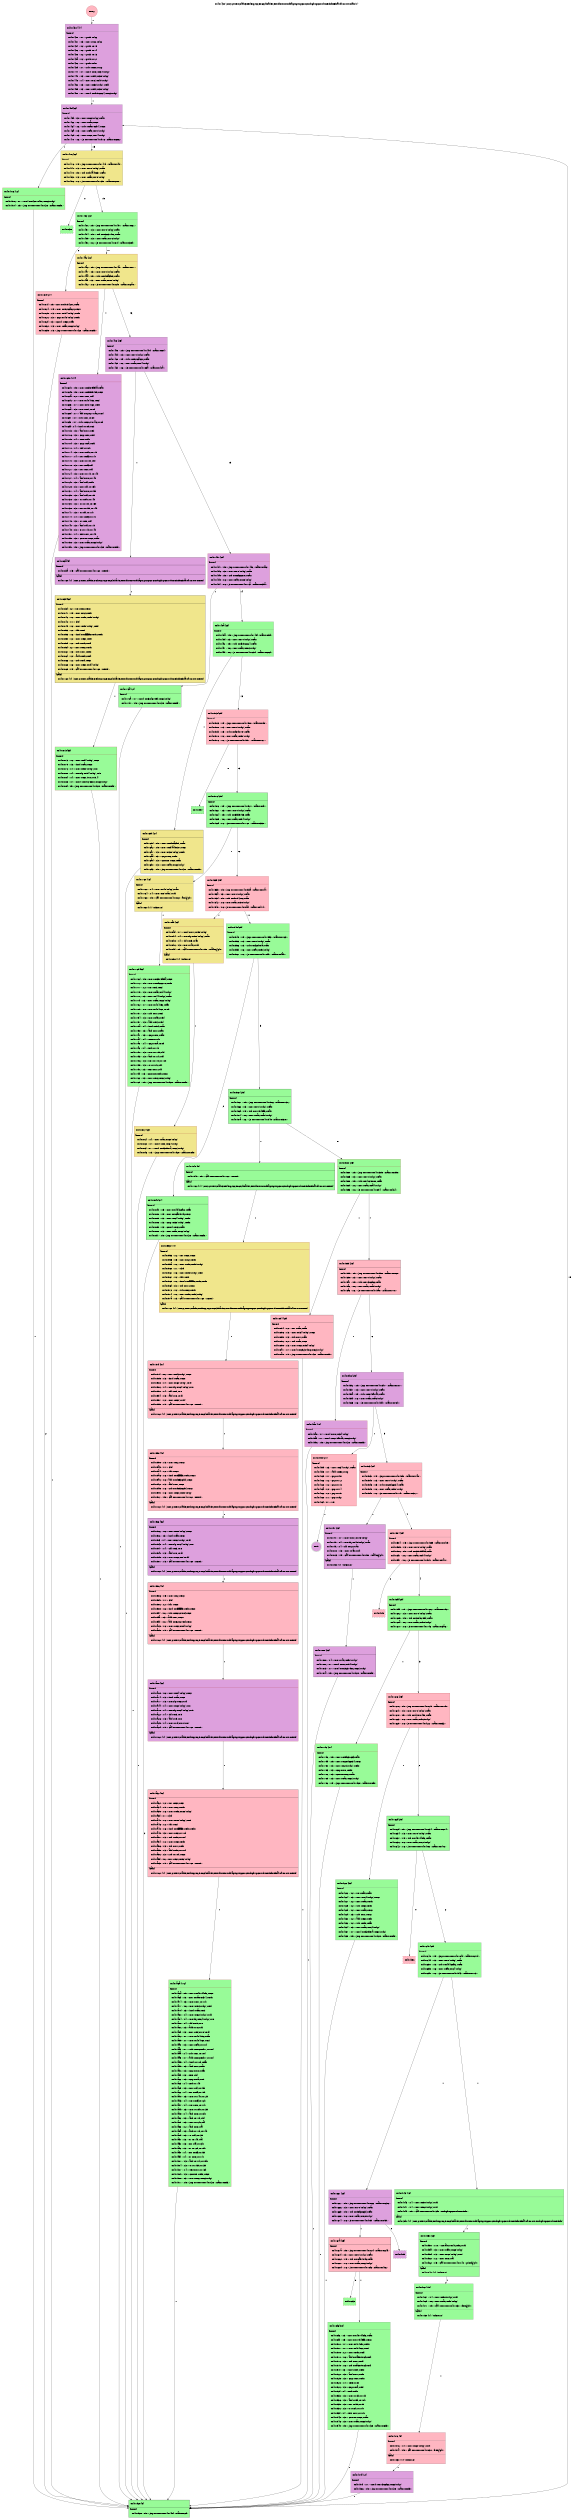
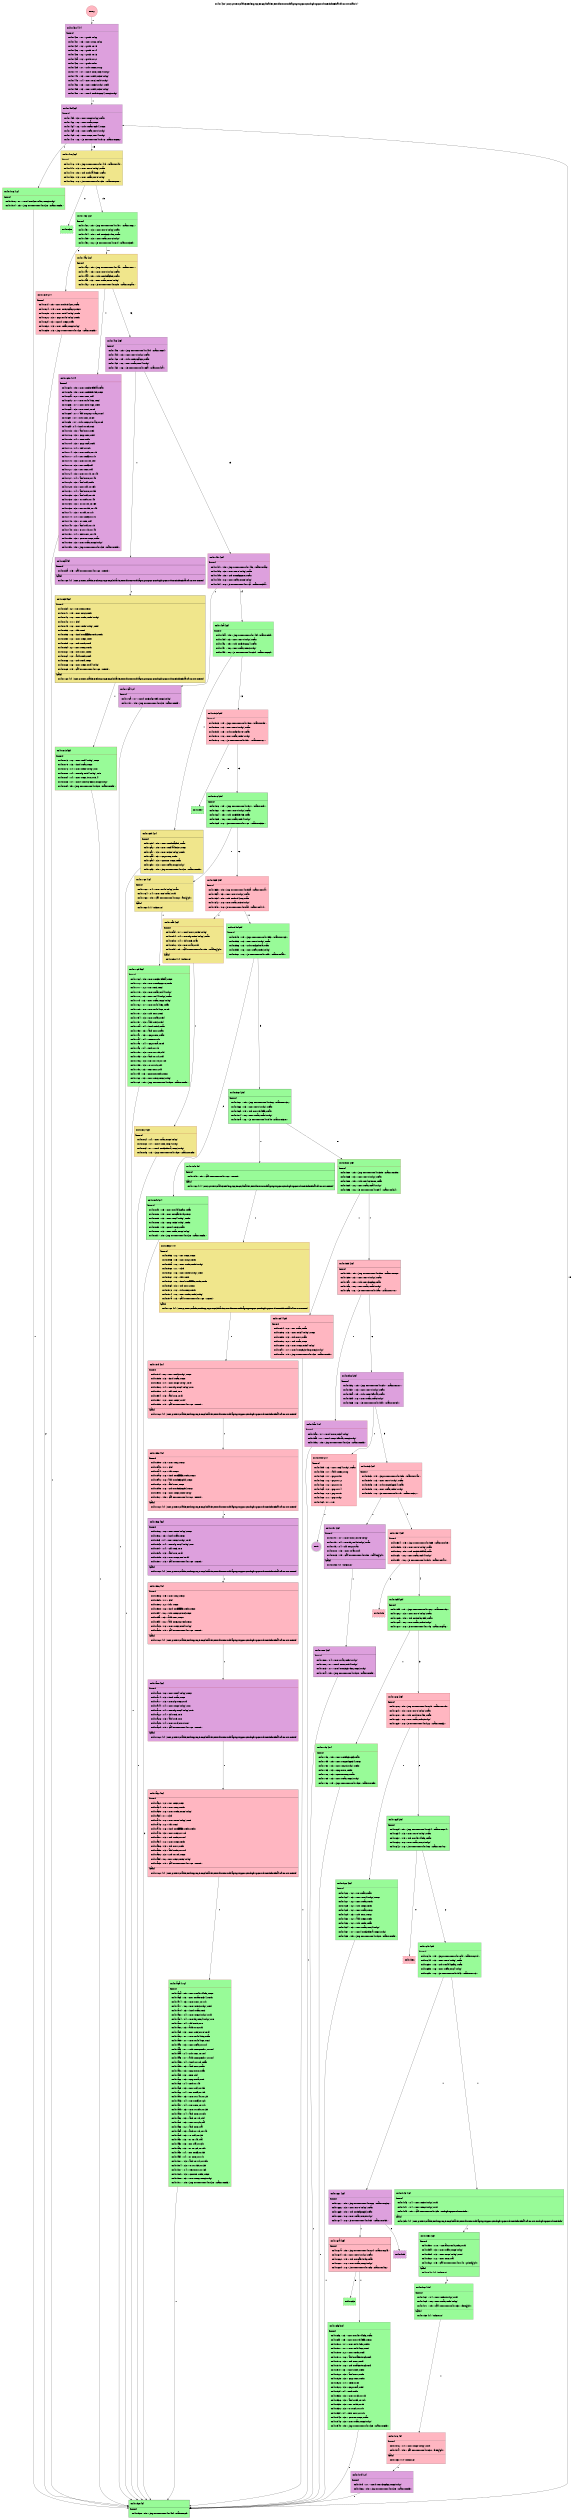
(150, 696) -> (150, 696)
